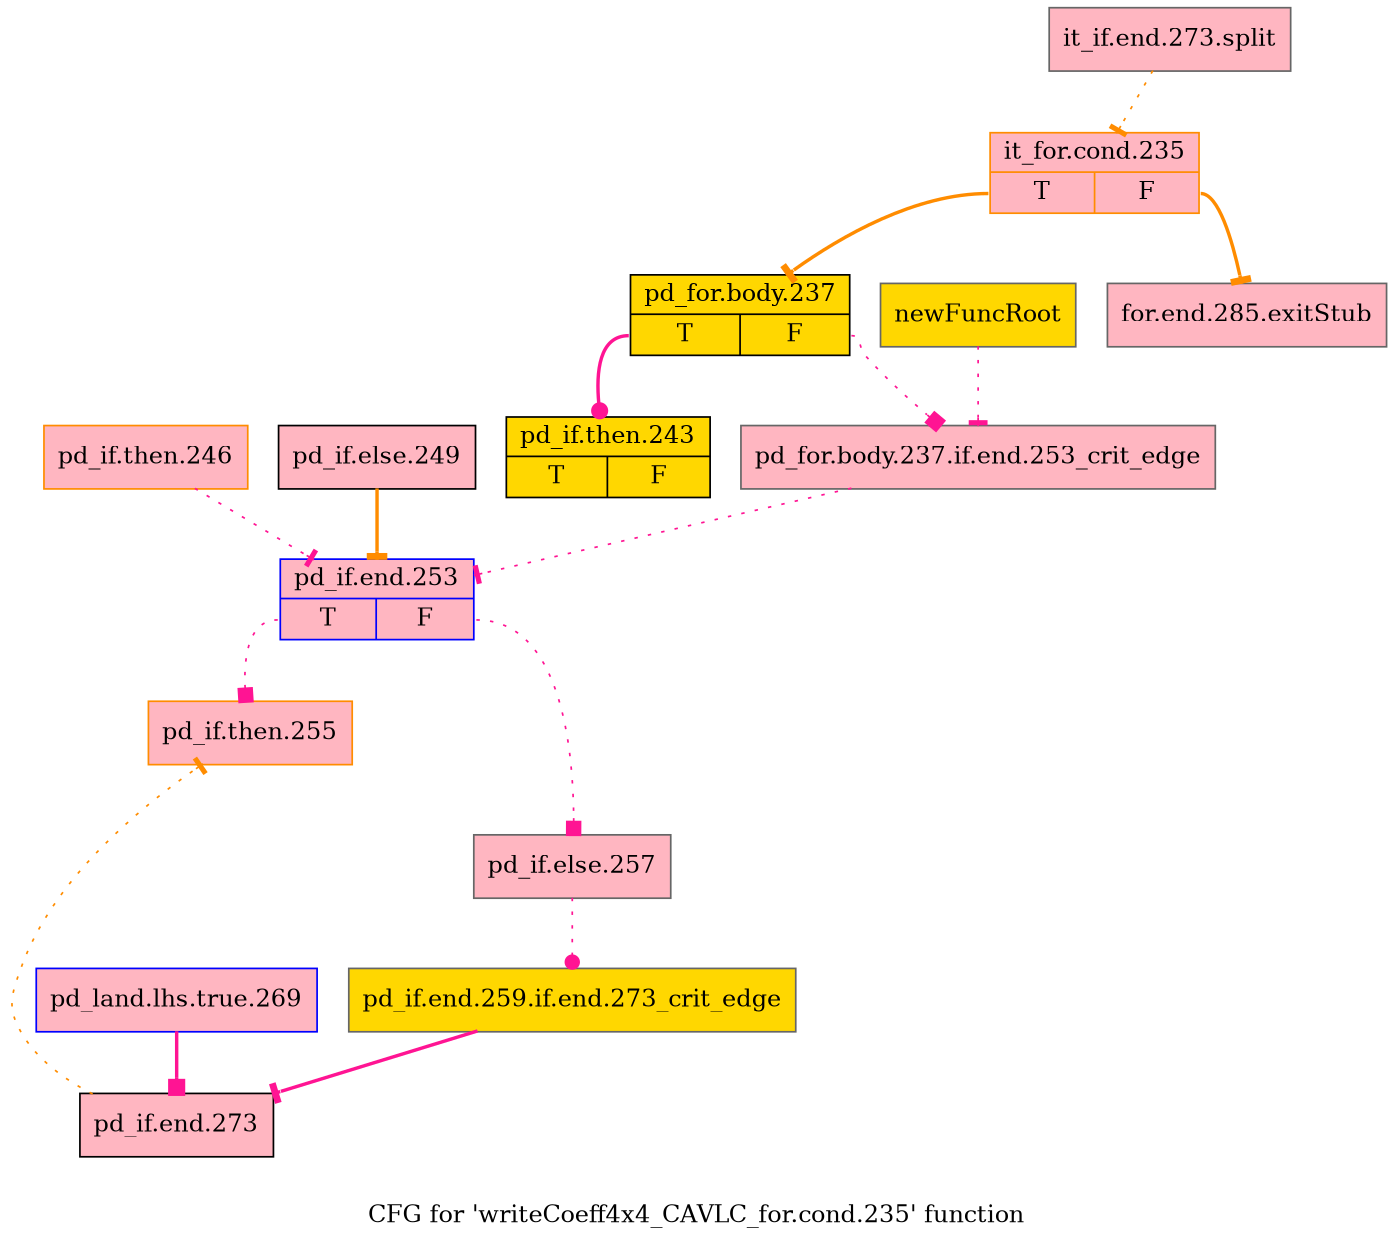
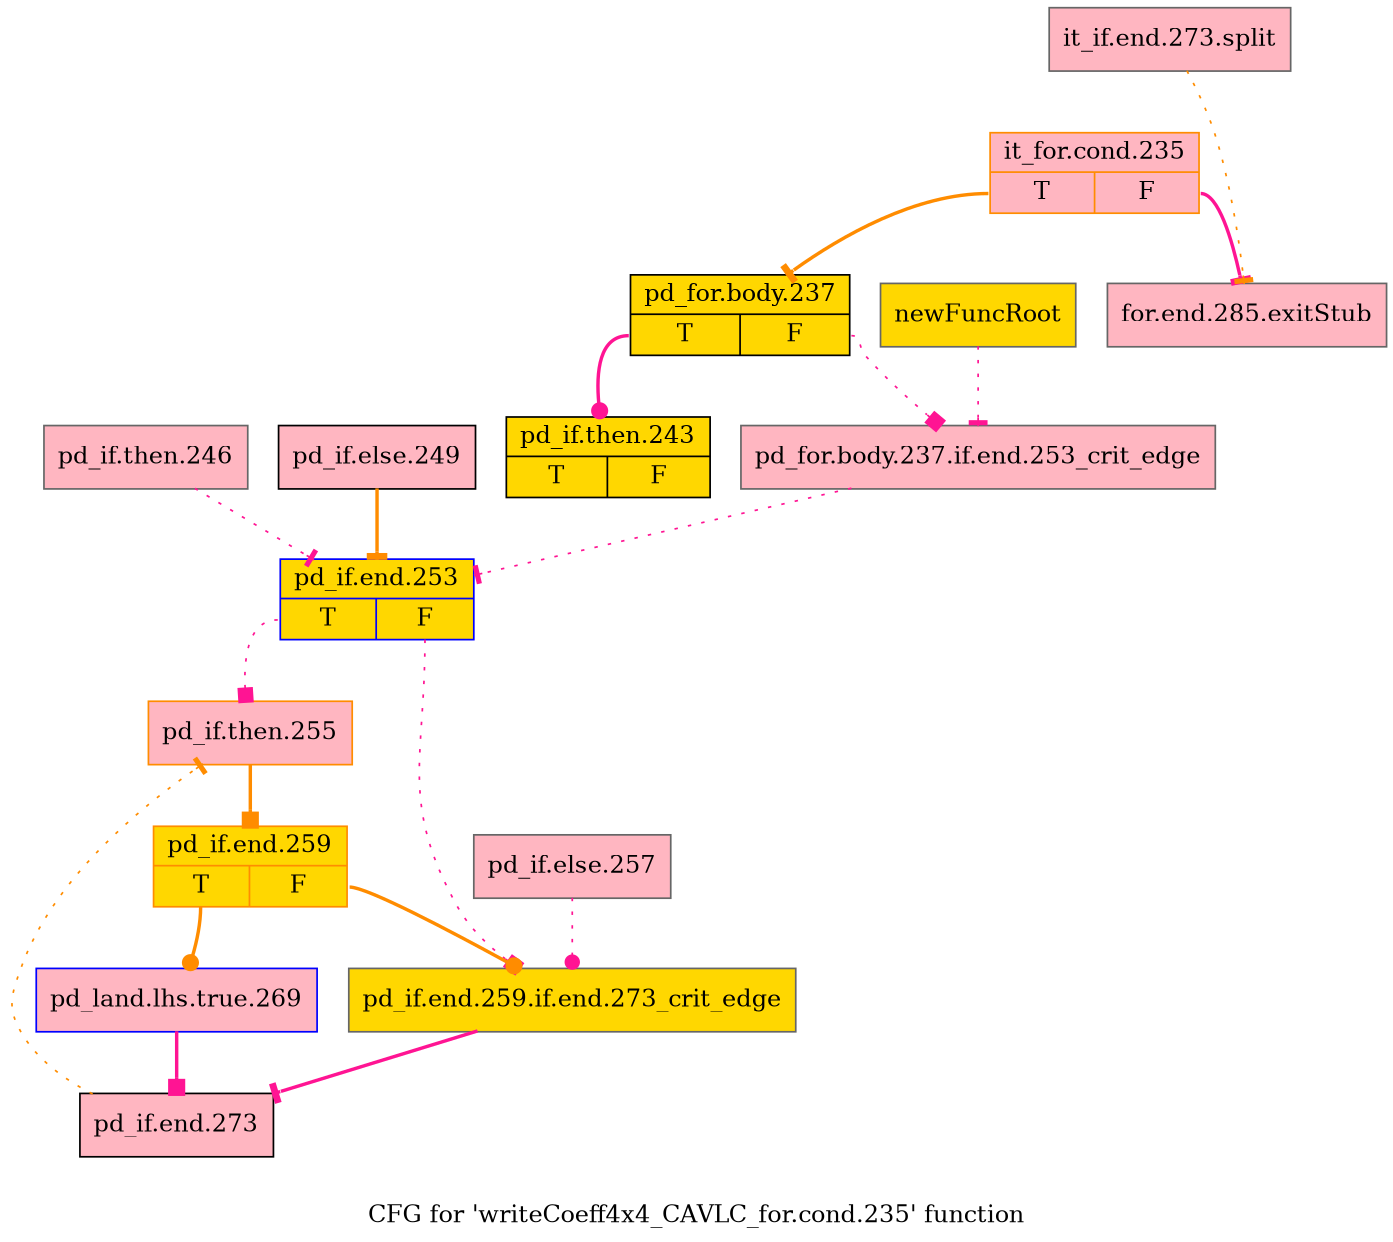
(1137, 98) -> (1225, 170)
(1227, 230) -> (1226, 225)
(146, 457) -> (146, 457)
(377, 599) -> (377, 599)
(558, 698) -> (422, 812)
none -> (250, 867)
